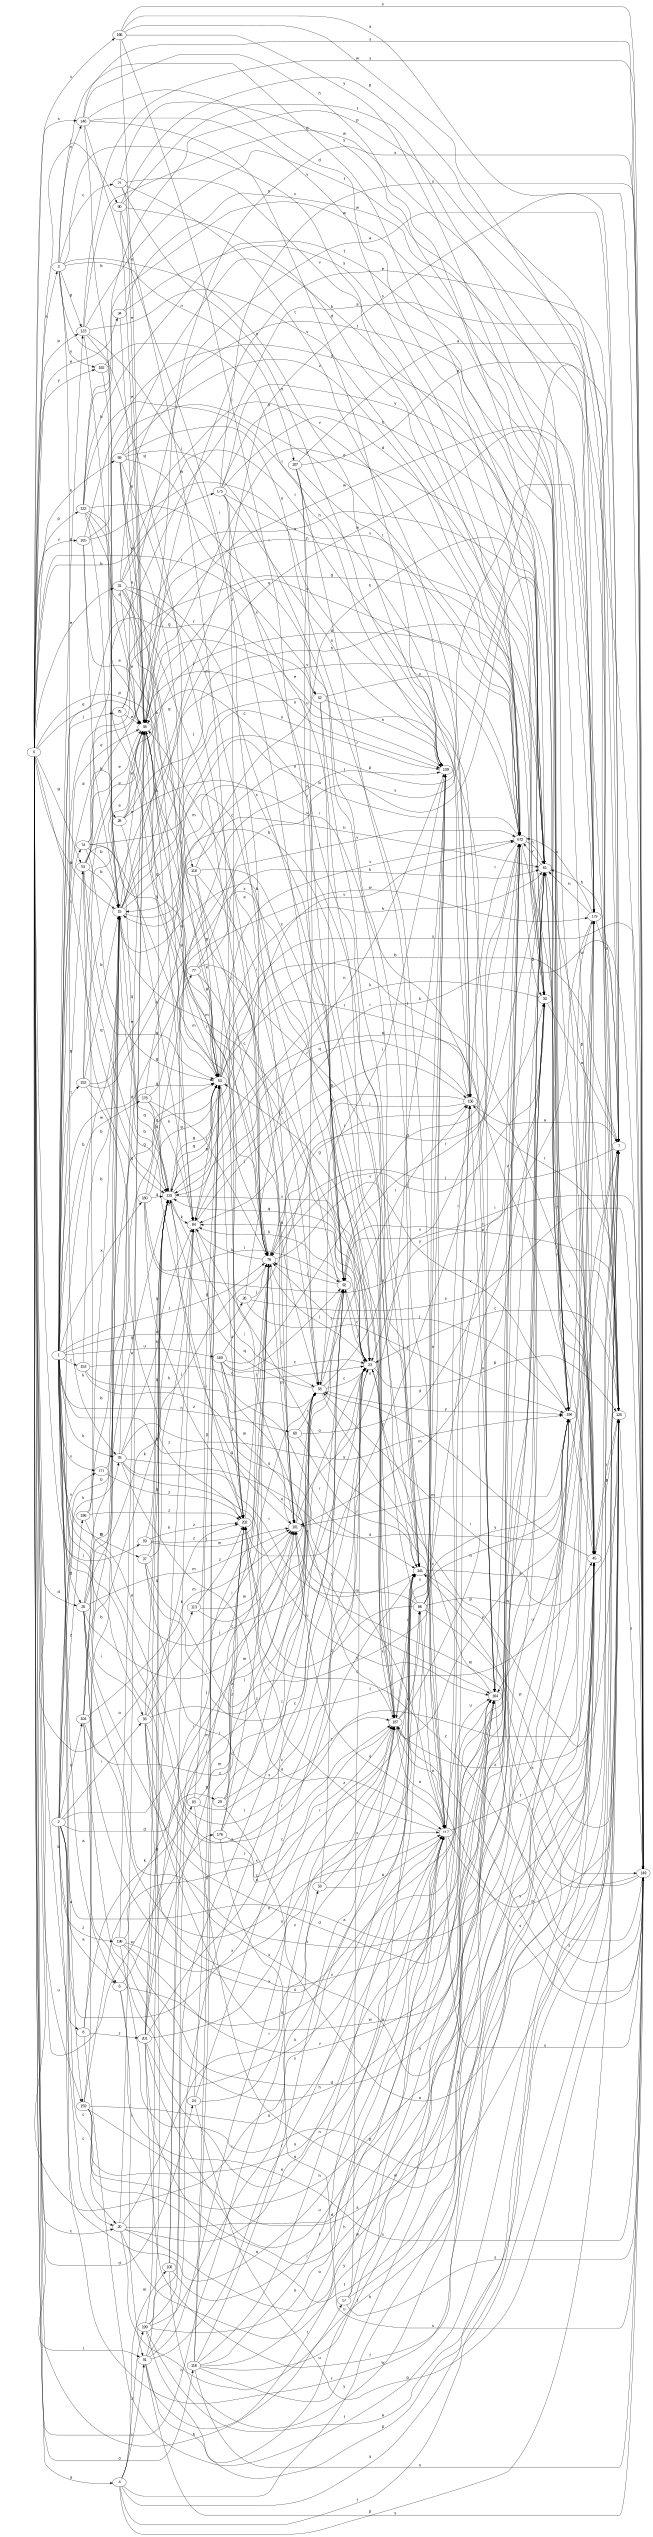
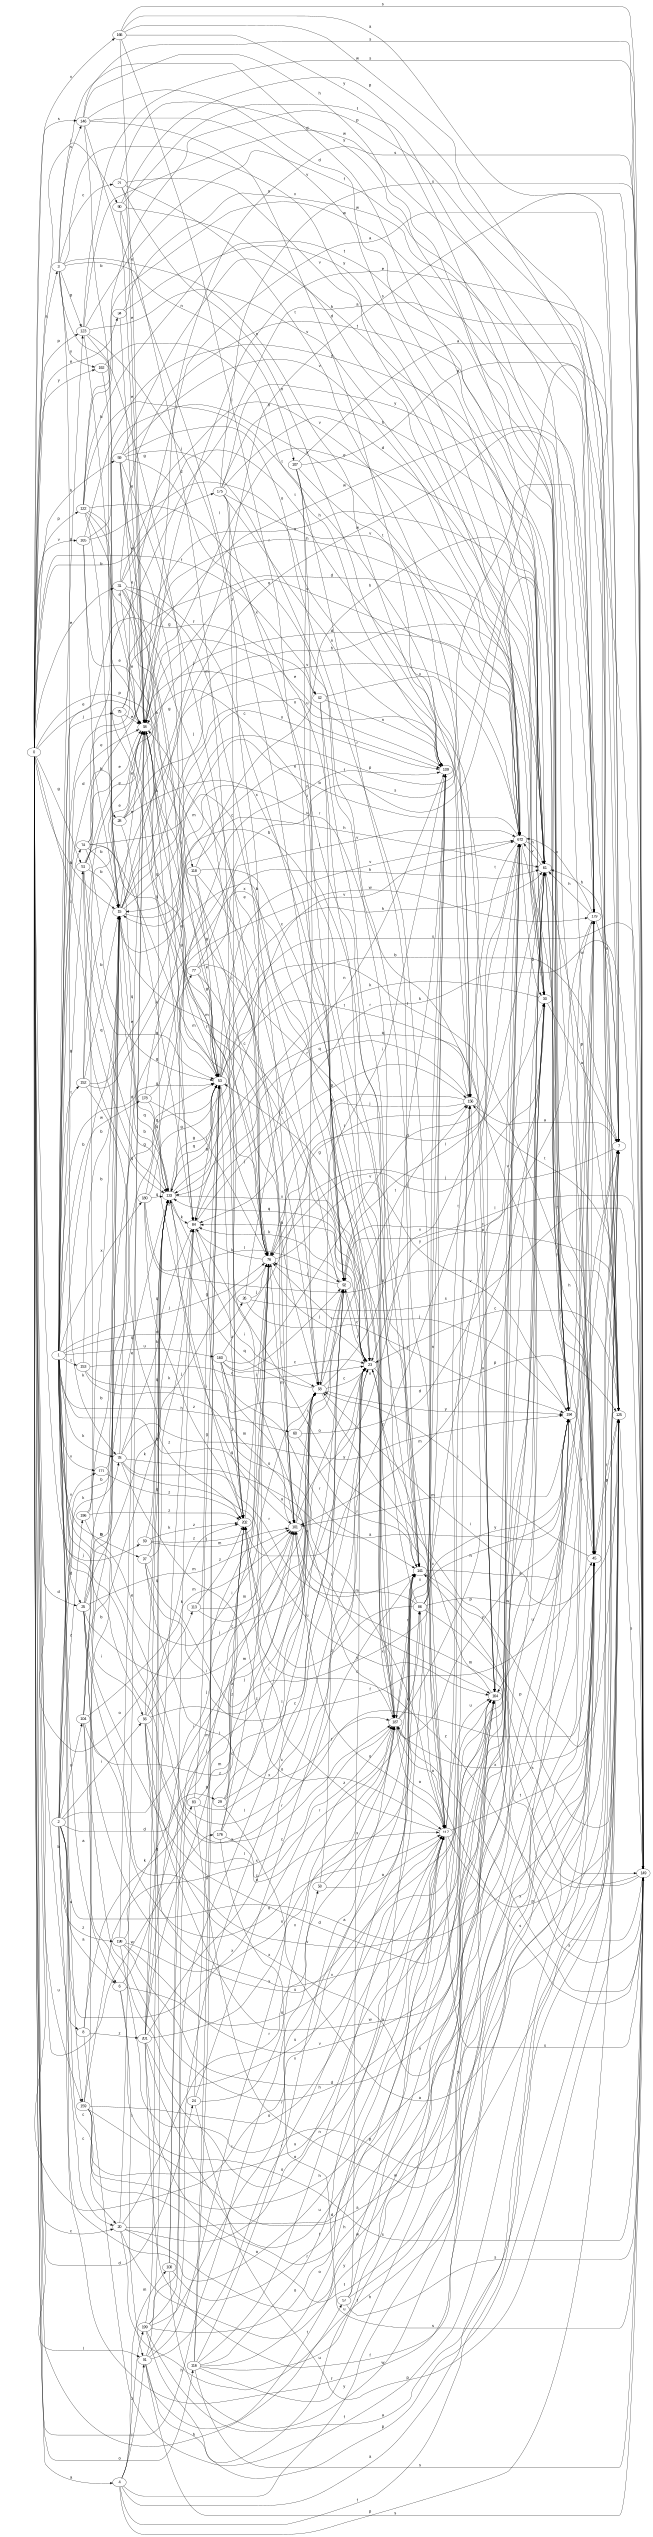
(182, 472) -> (182, 472)
(174, 1152) -> none
(569, 1286) -> (569, 1286)
